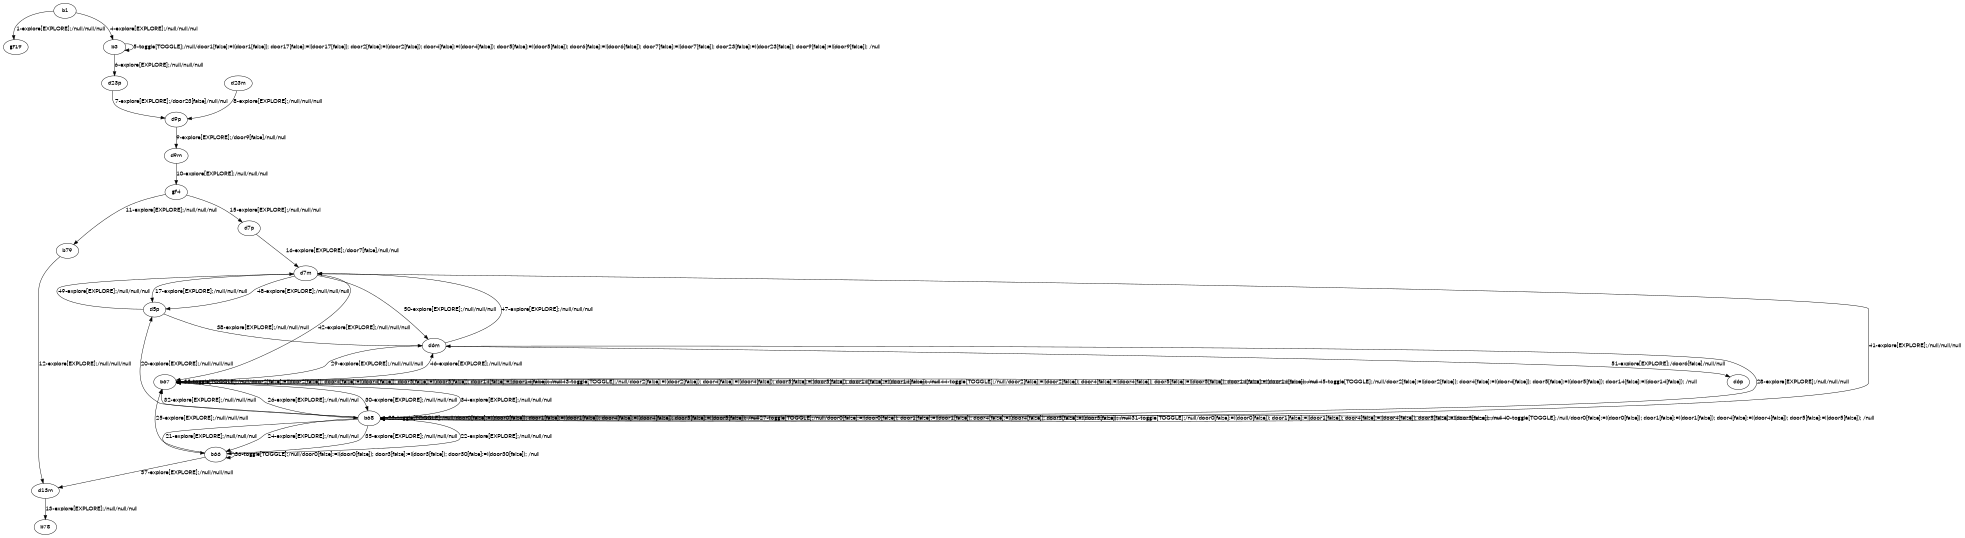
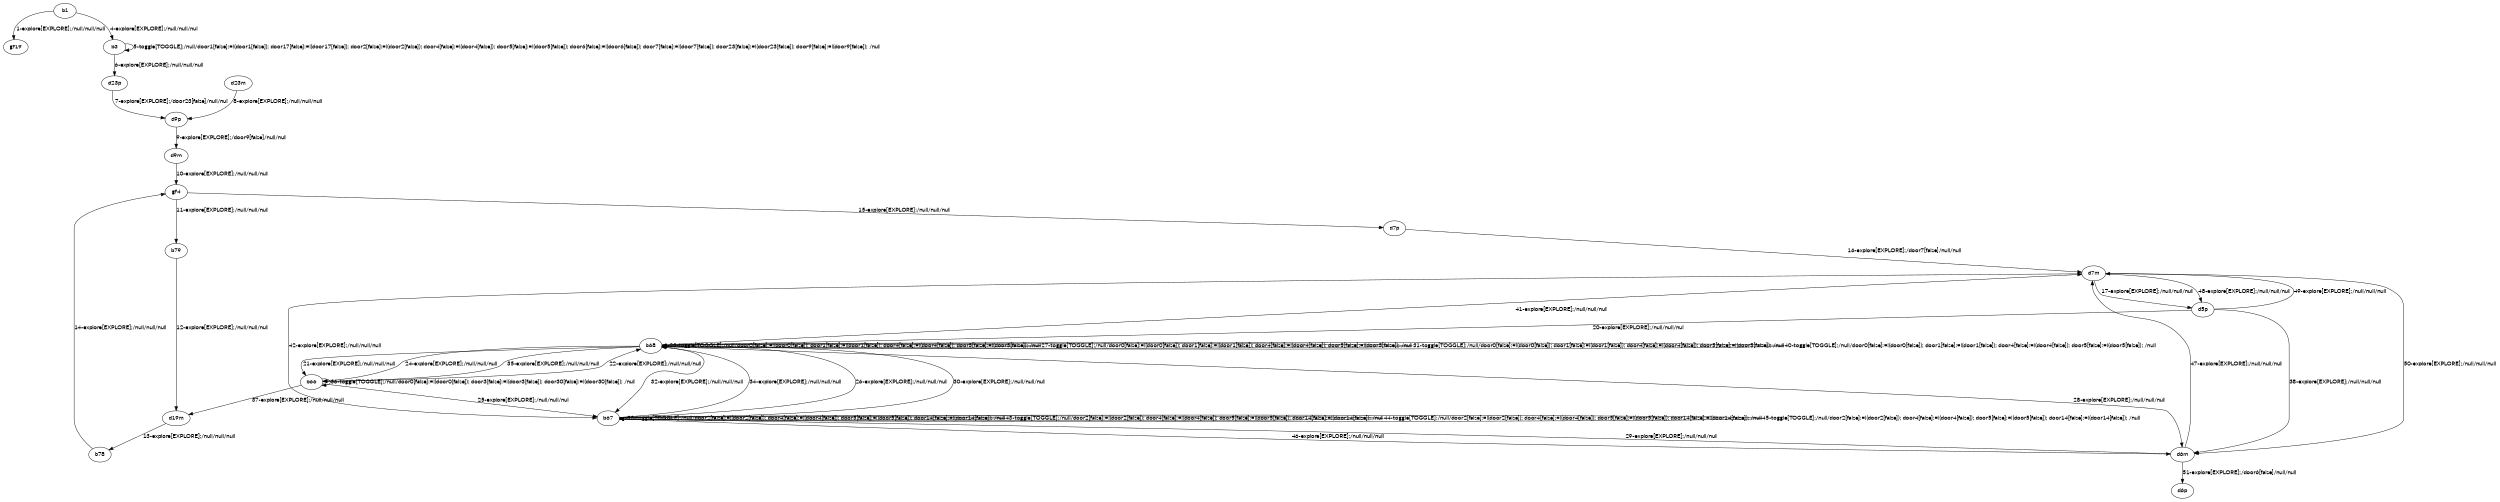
none -> (74, 293)
(150, 396) -> (1429, 329)
(45, 491) -> (176, 418)
